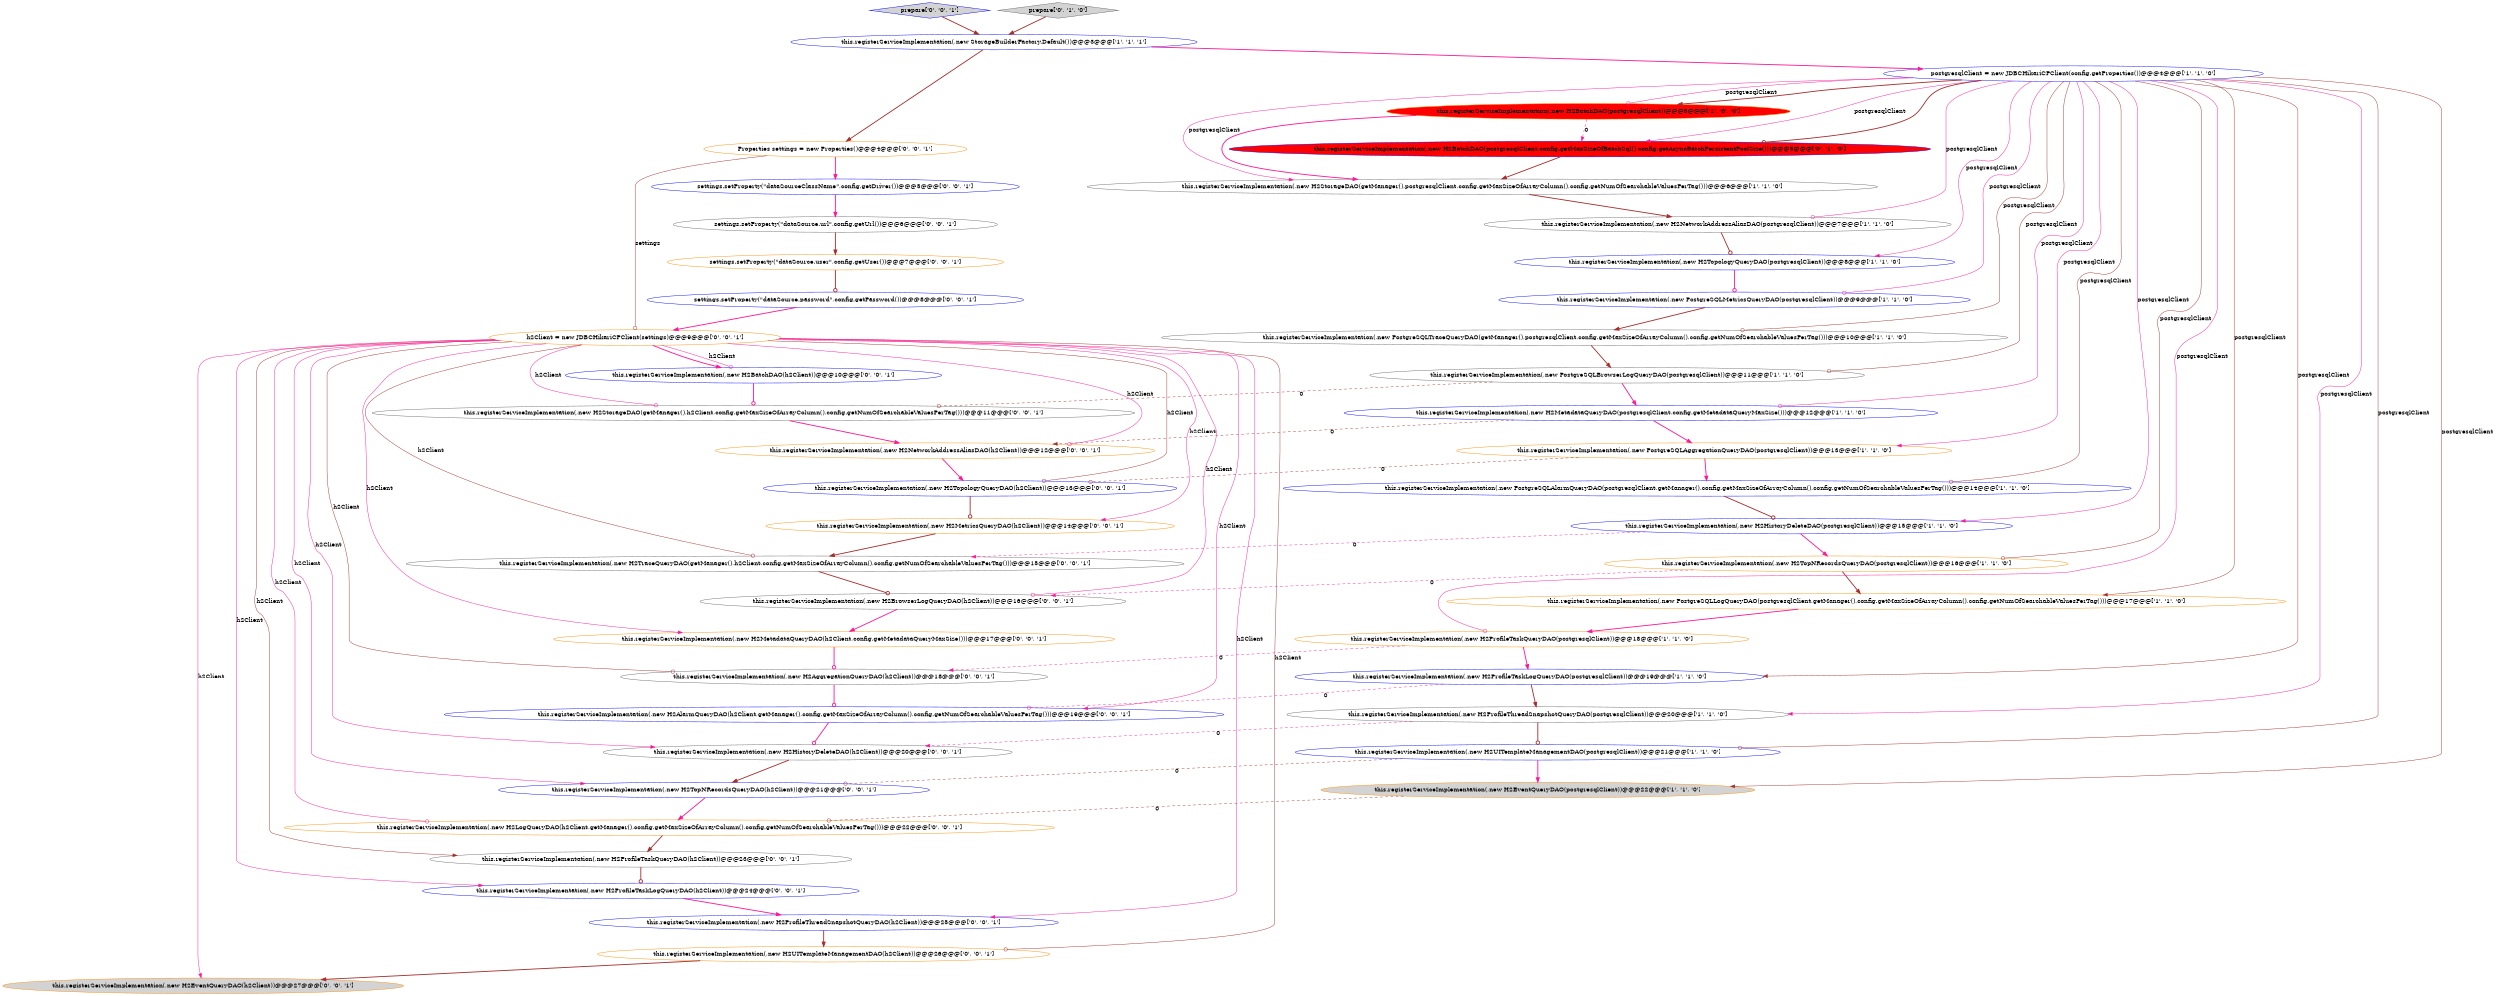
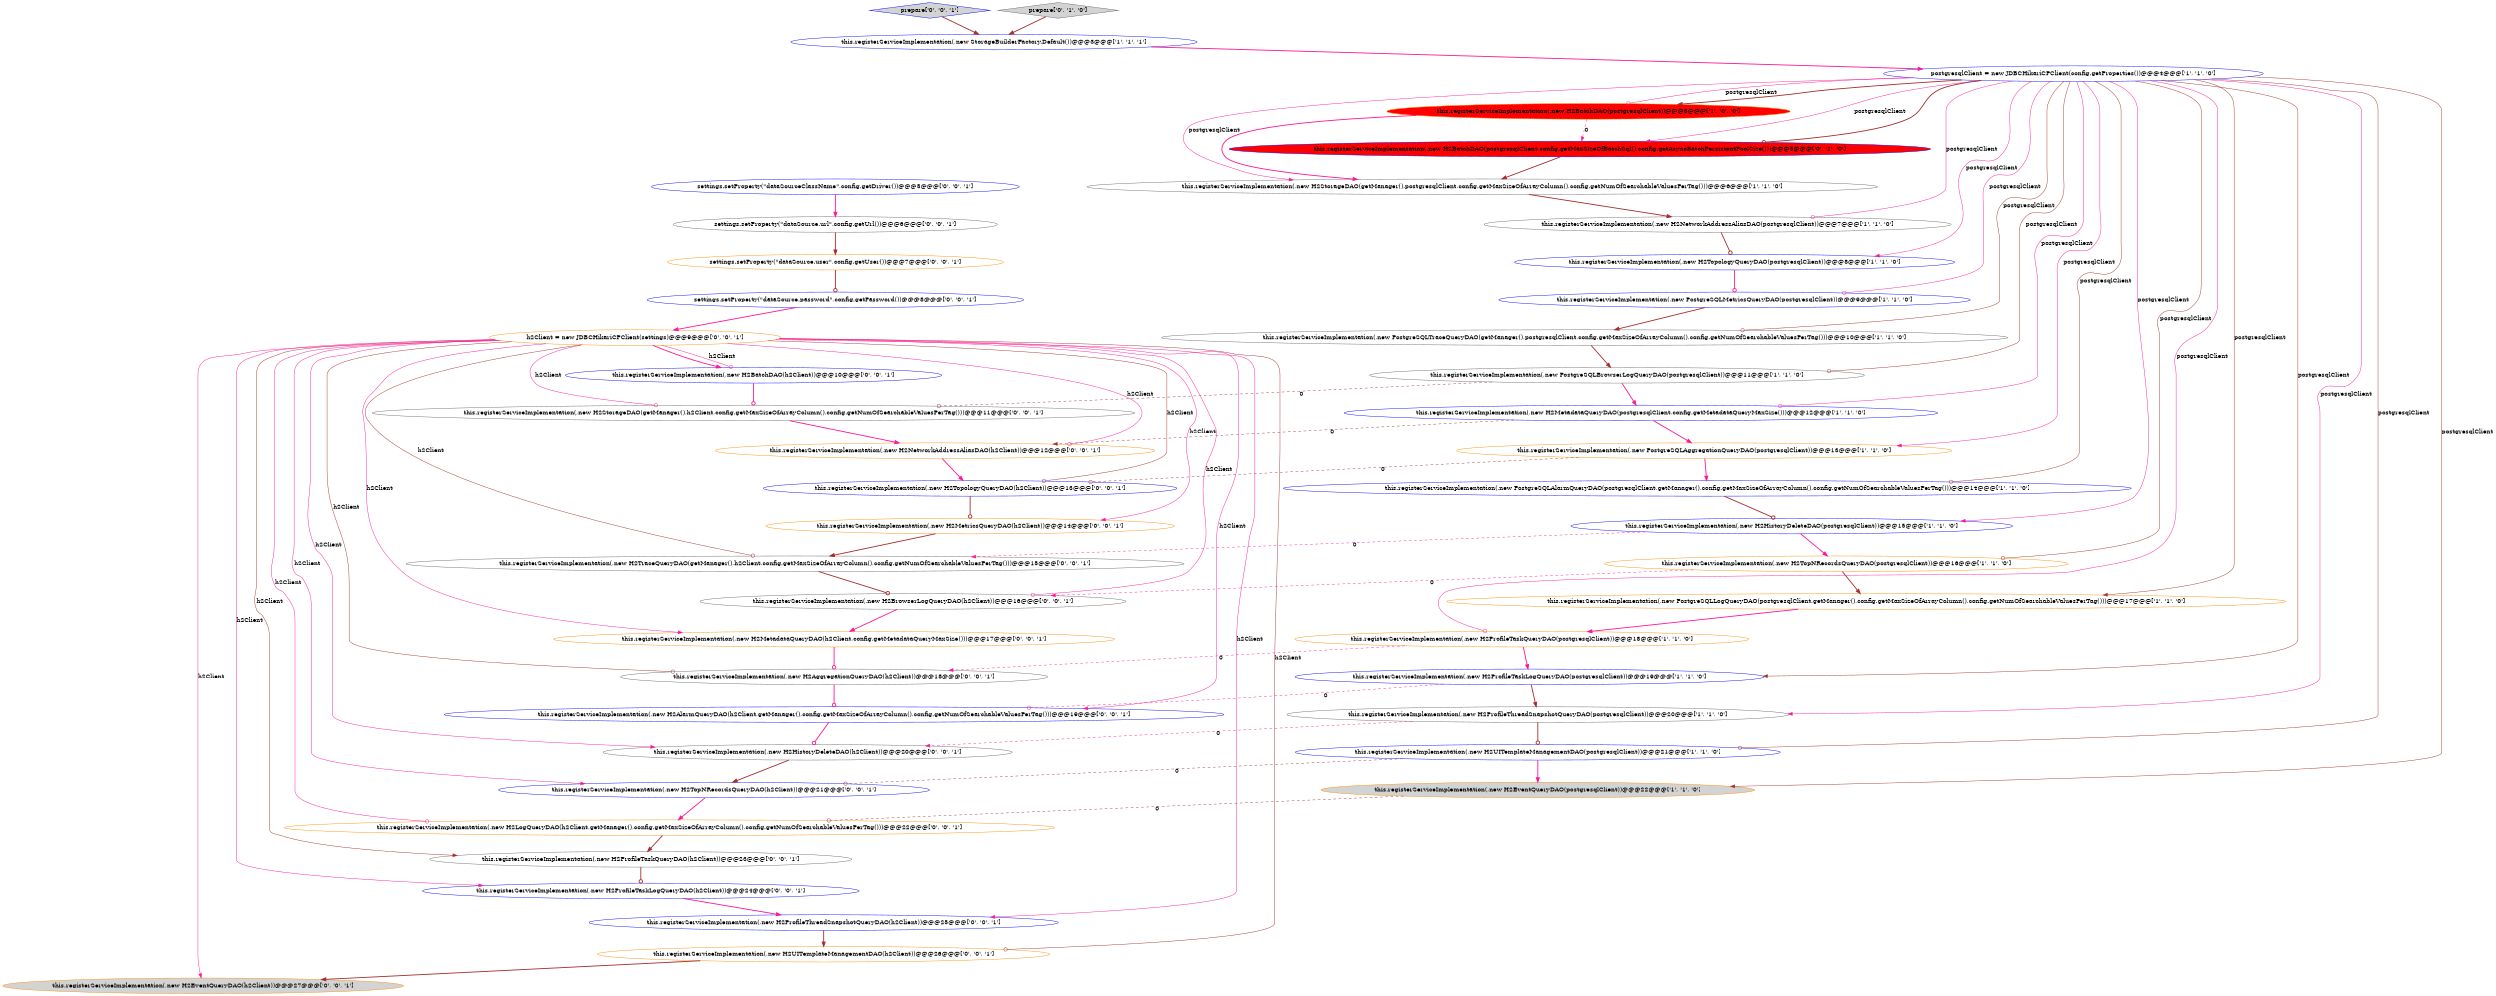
(835, 149) -> none
